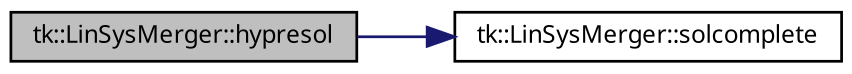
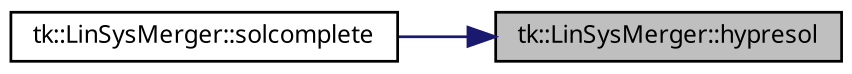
(392, 37) -> (433, 37)
